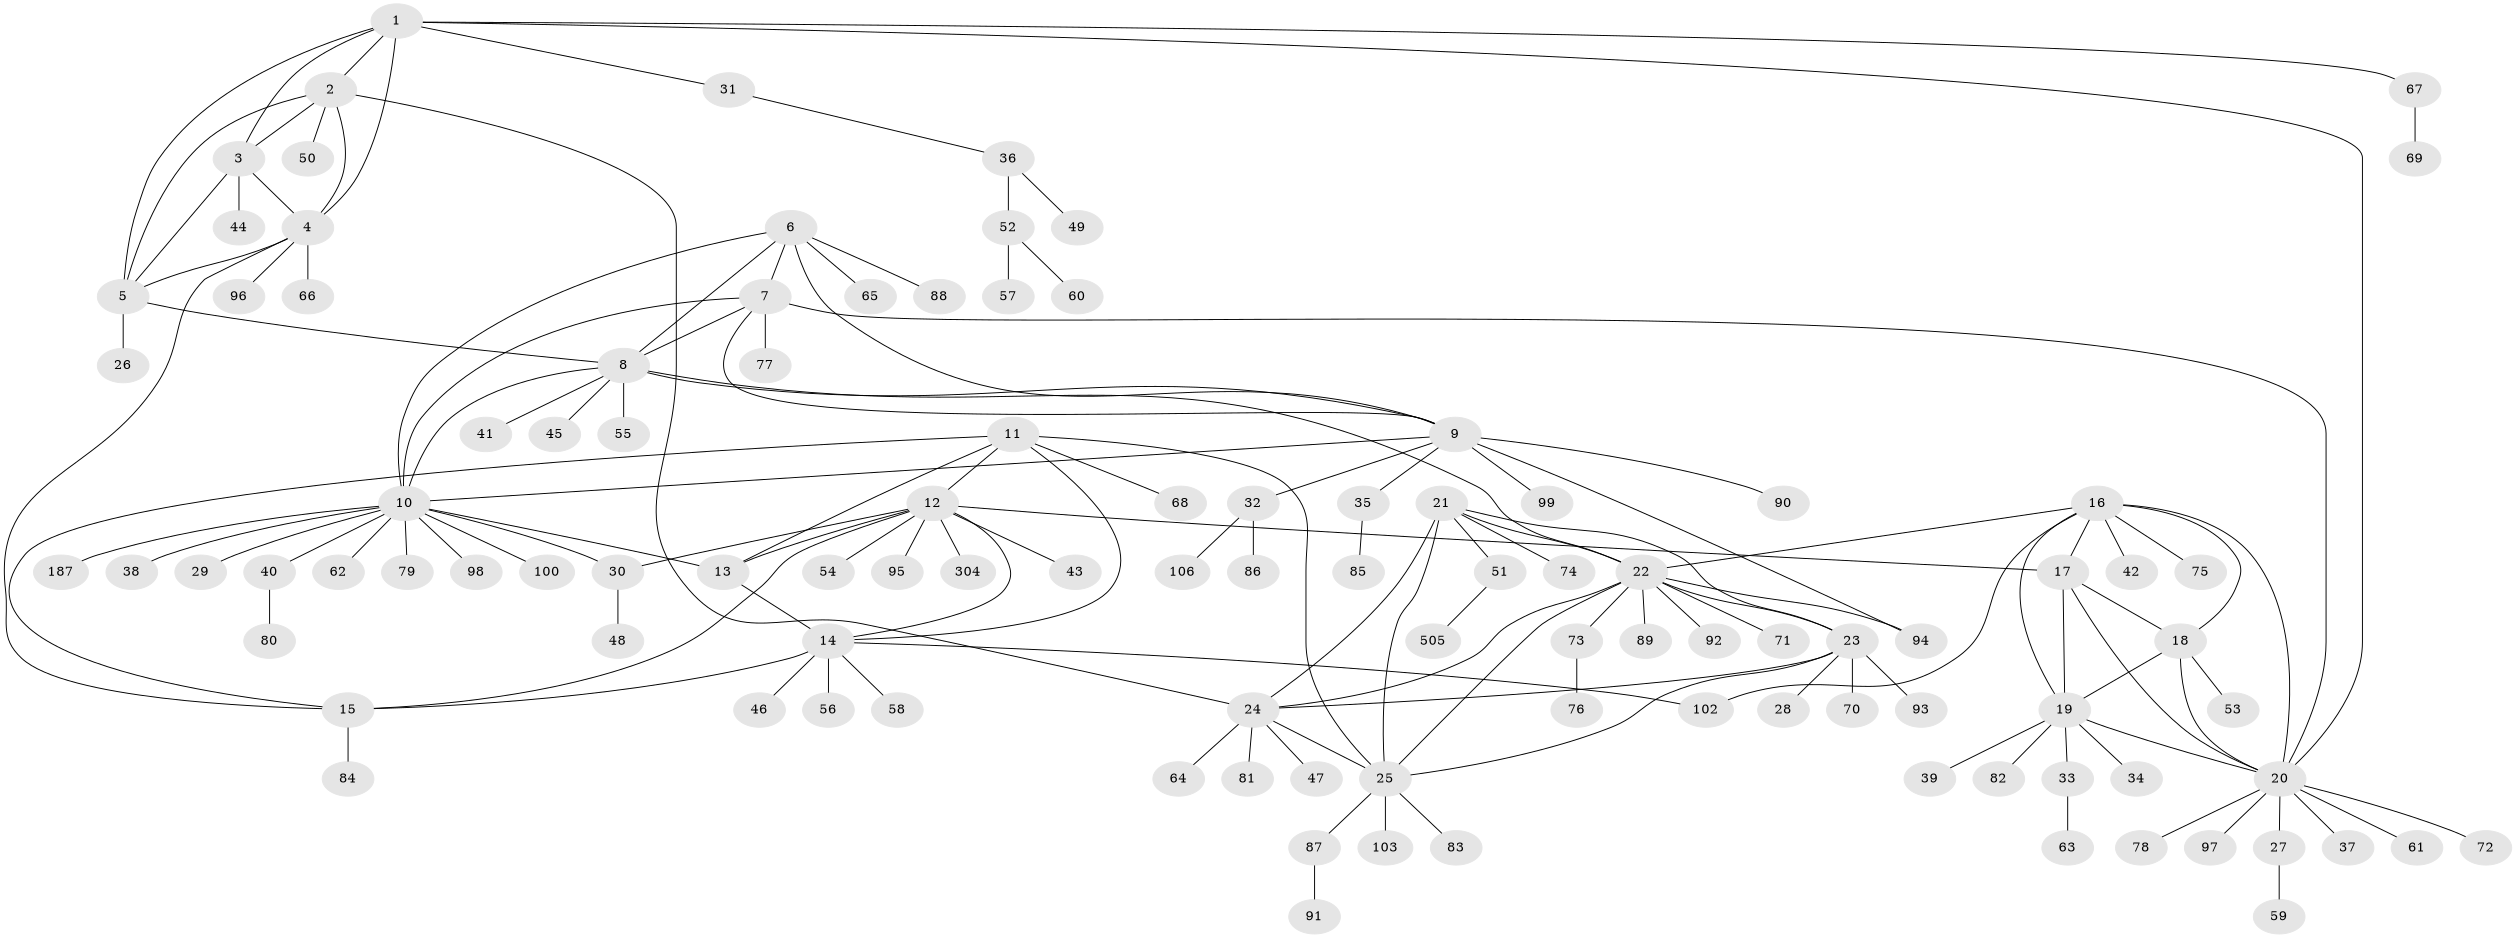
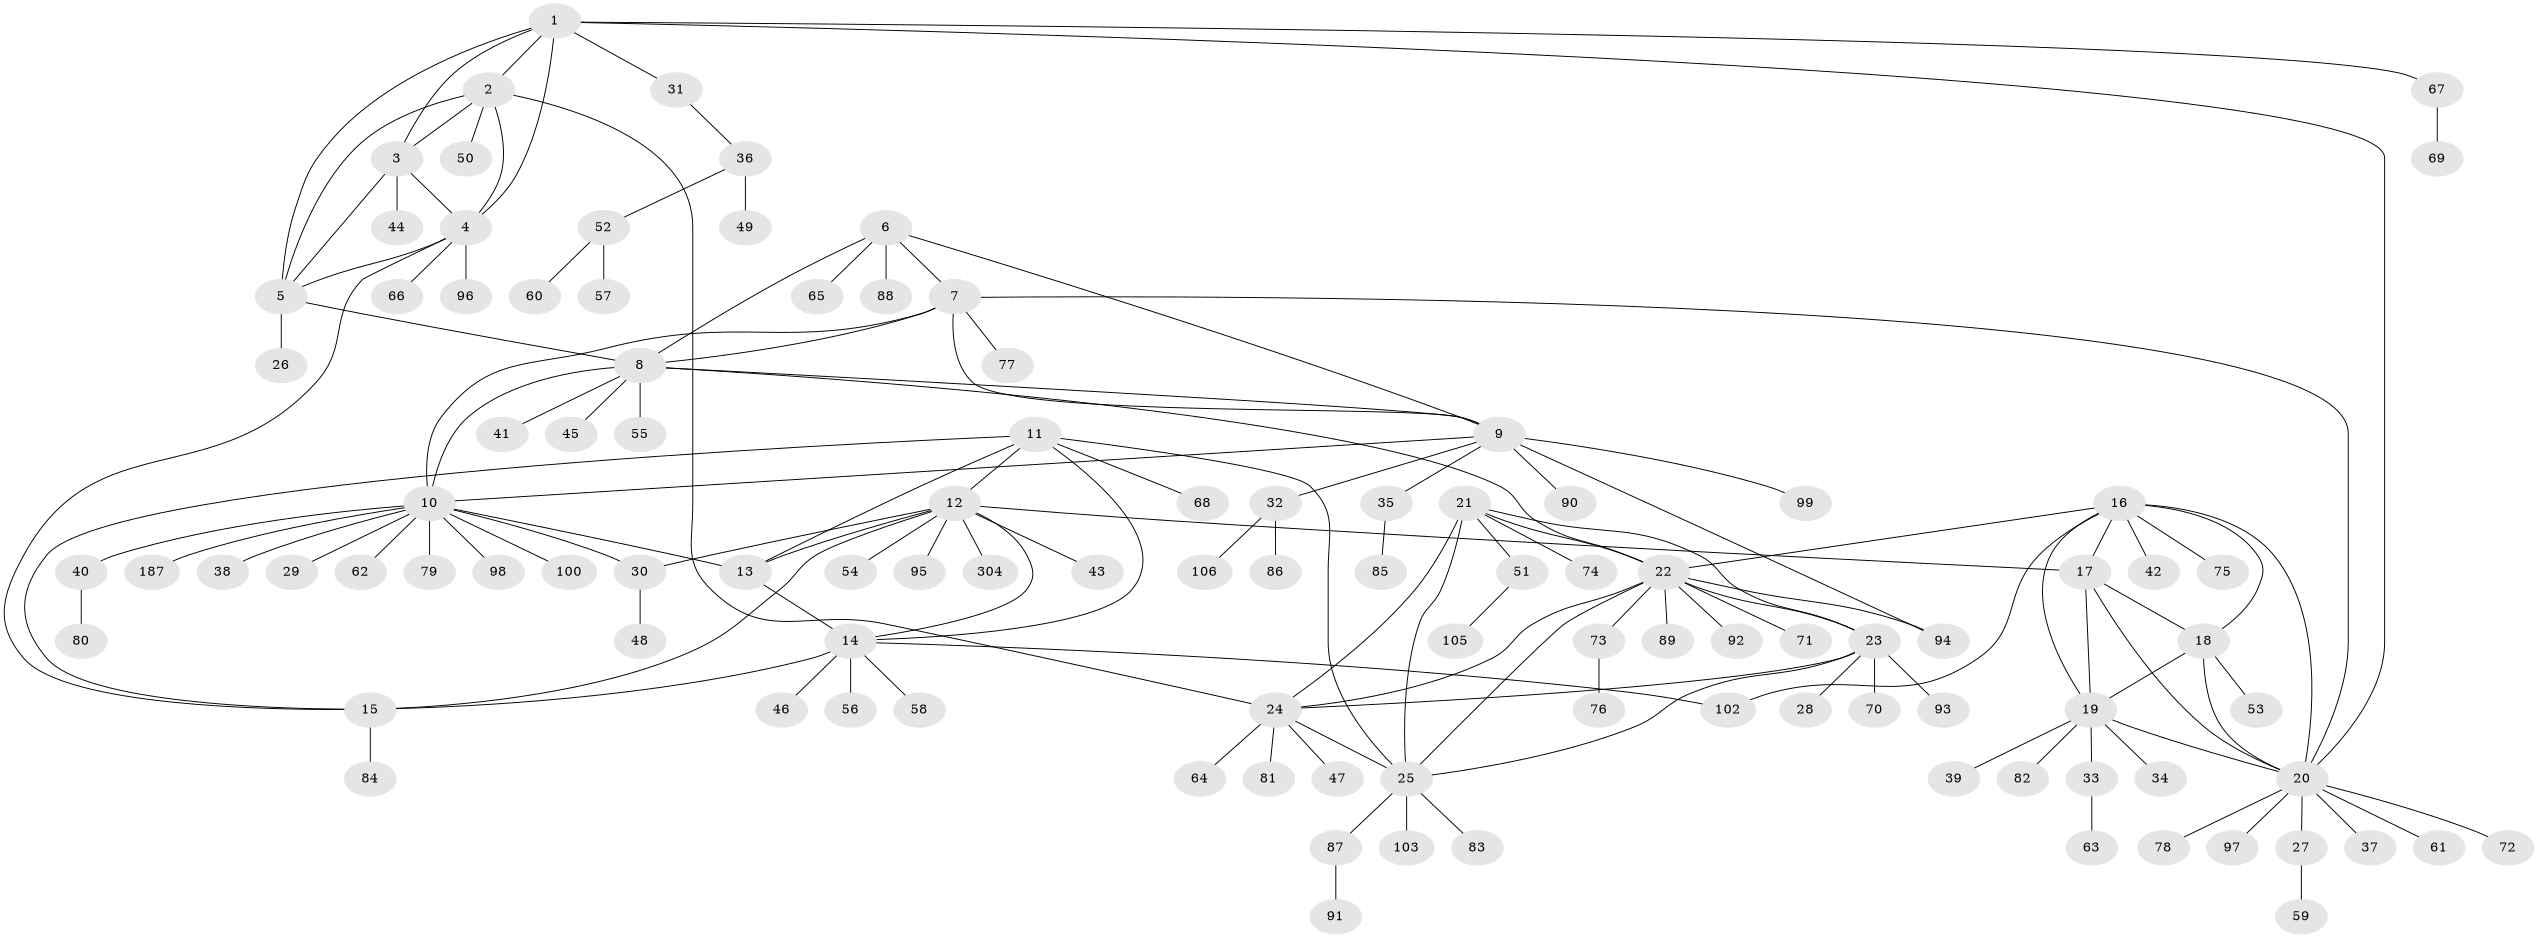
(532, 305) -> none
(1433, 641) -> (1455, 641)
